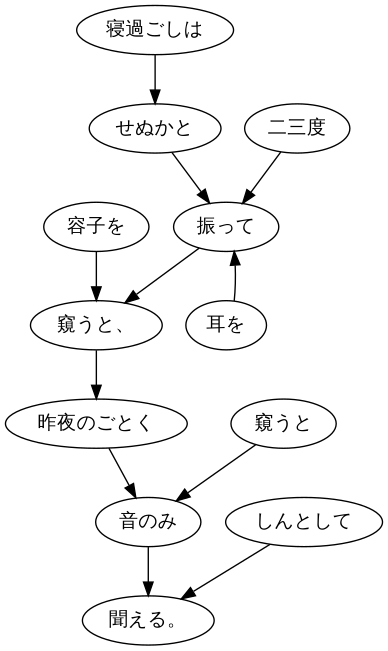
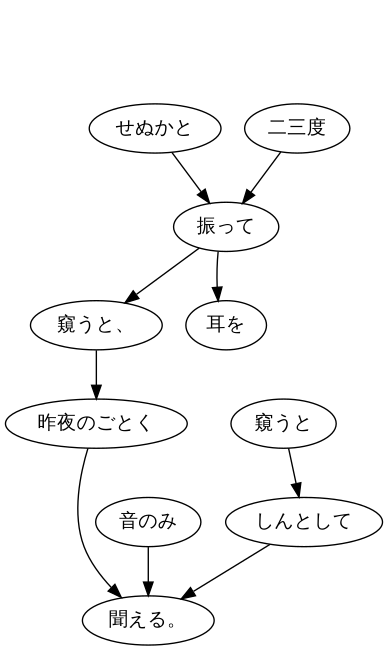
(155, 30) -> none
(96, 227) -> none
(235, 283) -> (217, 269)
(119, 467) -> (78, 522)
(222, 469) -> (292, 466)
